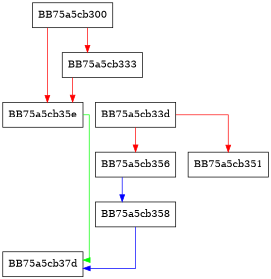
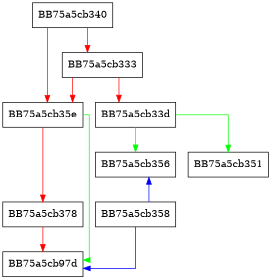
(73, 15) -> (73, 15)
none -> (119, 86)
(217, 115) -> (217, 115)
(136, 136) -> (136, 136)
(122, 186) -> (149, 193)
none -> (43, 214)
(43, 264) -> (43, 264)
